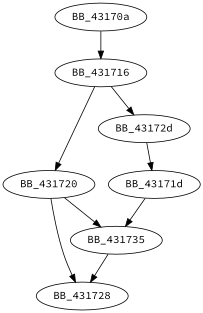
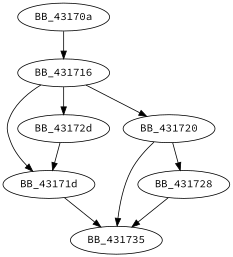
none -> (8, 122)
(101, 265) -> (153, 210)
